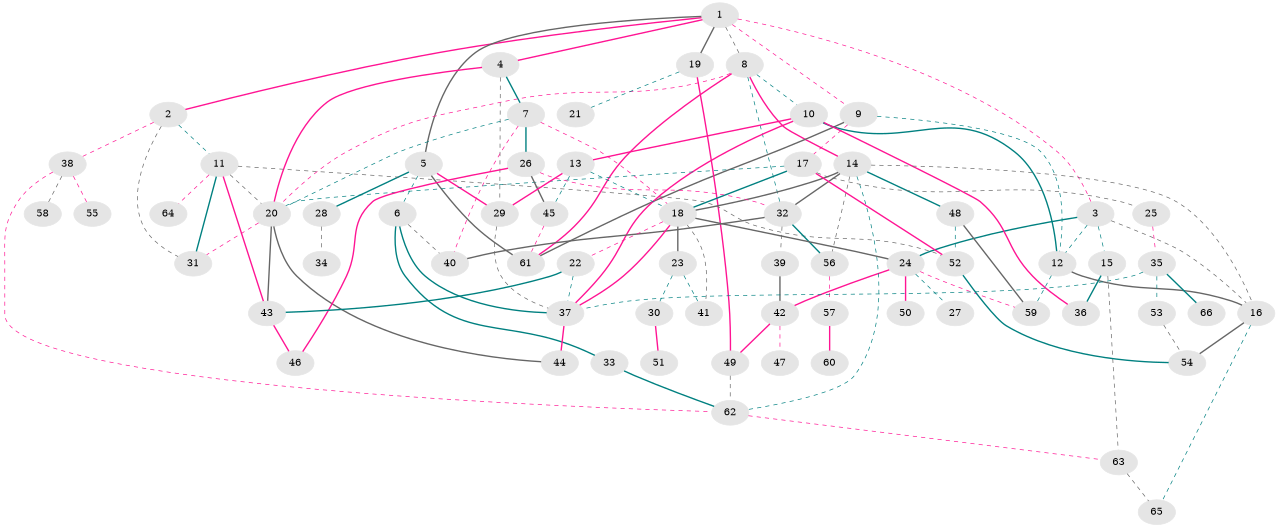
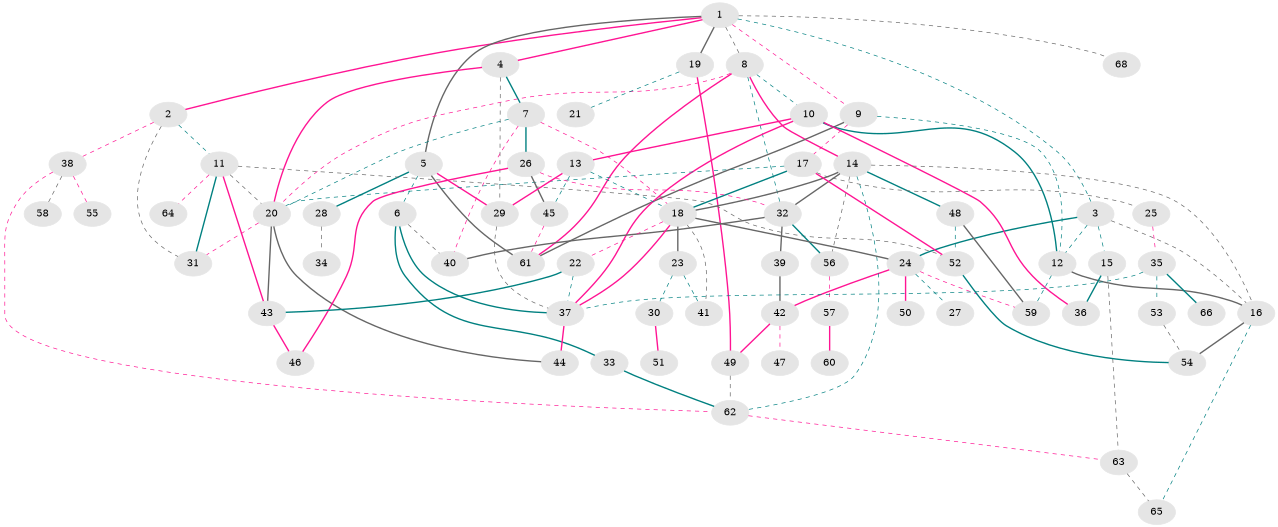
none -> (1122, 65)
(934, 78) -> (934, 78)
(781, 241) -> (781, 241)
